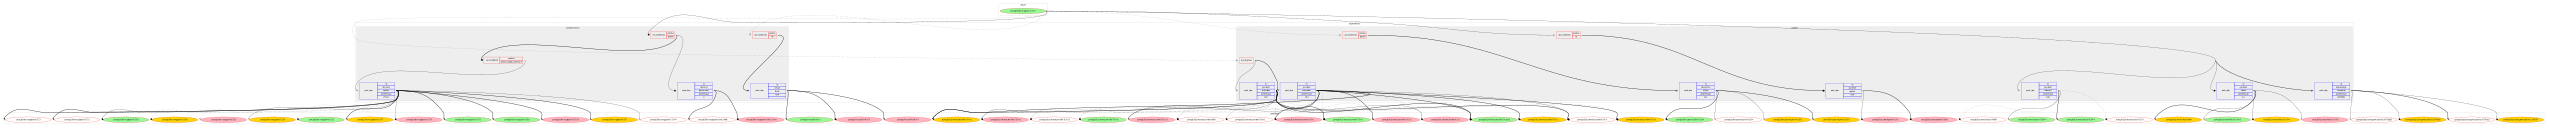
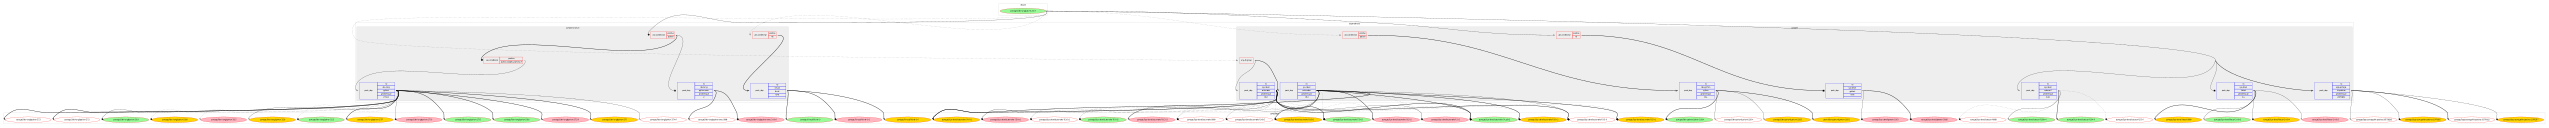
(908, 120) -> (908, 120)
(1299, 120) -> (1299, 120)
